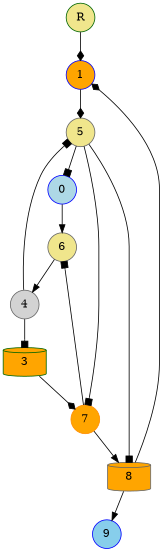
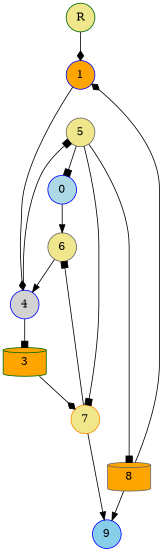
(81, 99) -> (27, 179)
(25, 305) -> (25, 305)
(85, 419) -> (85, 419)
(104, 444) -> (95, 473)
